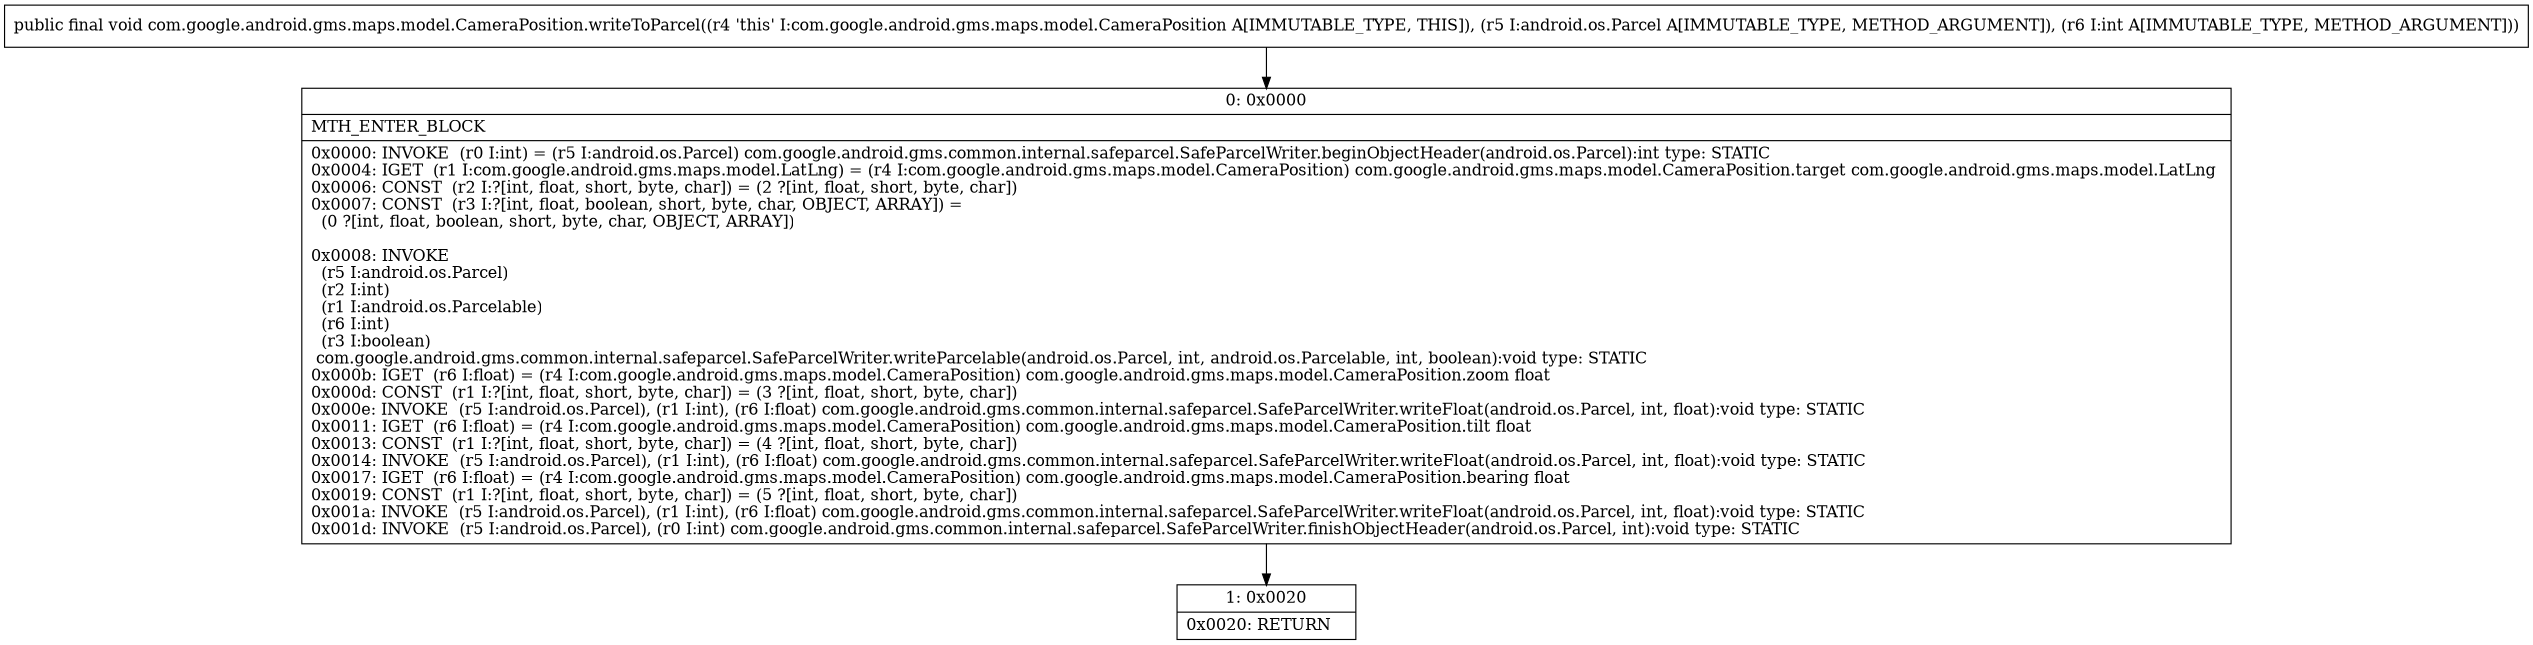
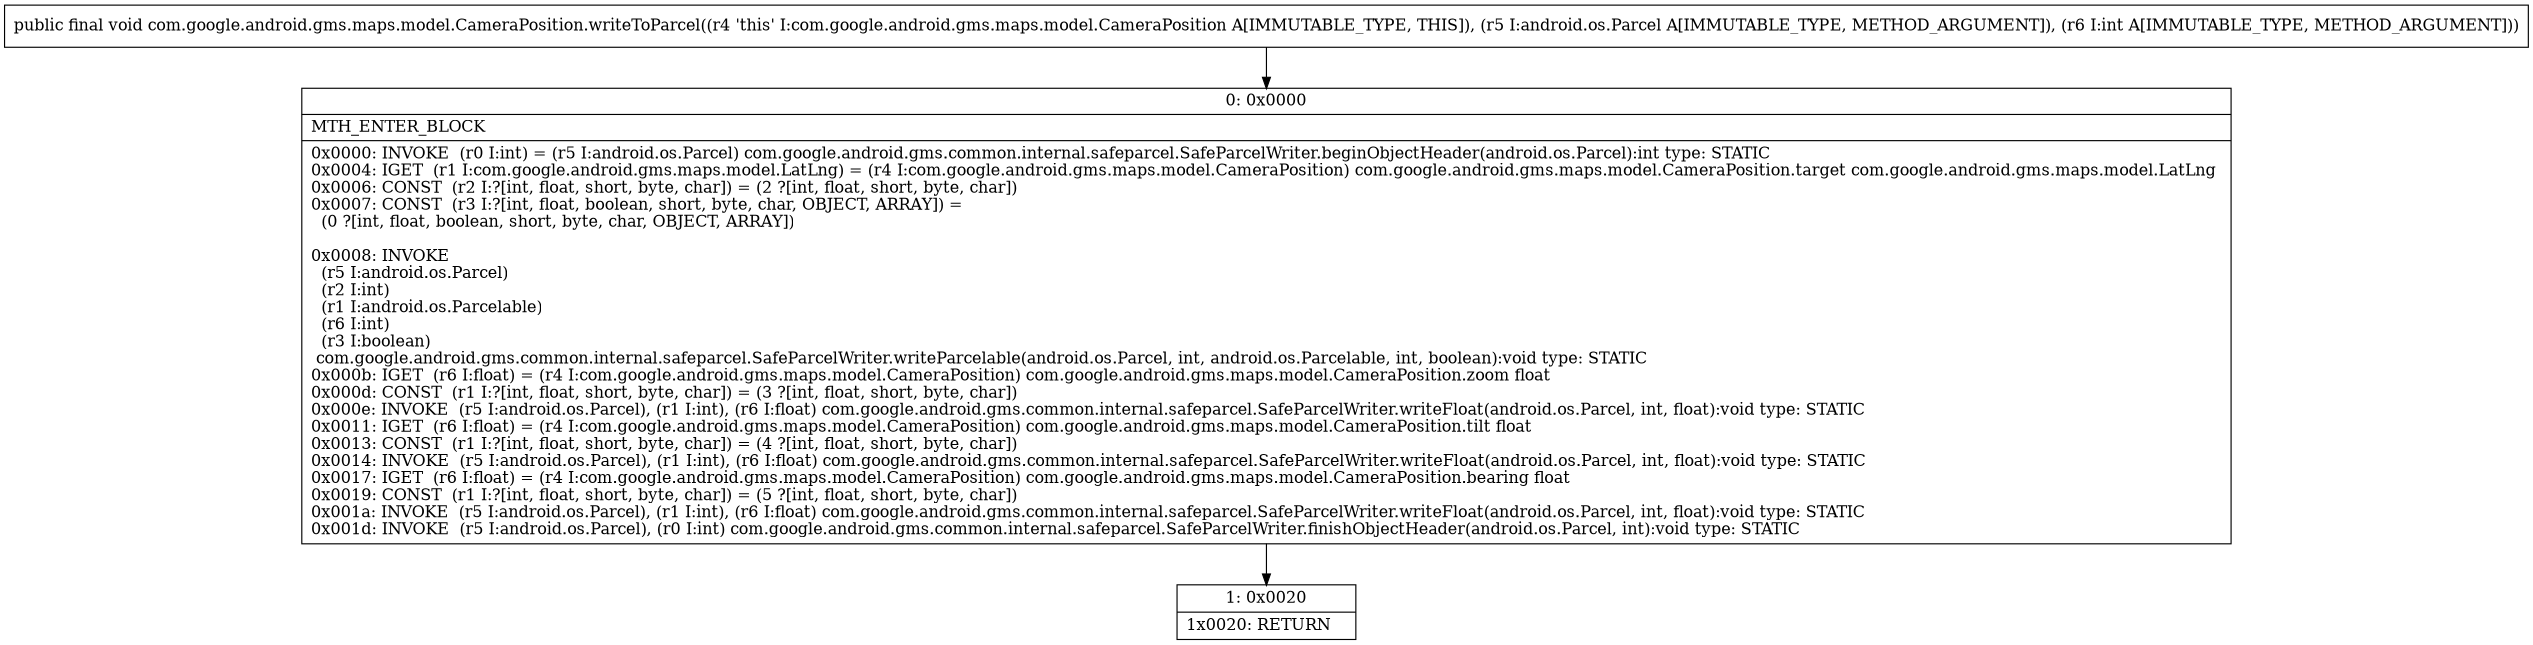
(1266, 625) -> (1266, 625)
